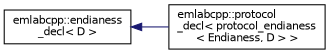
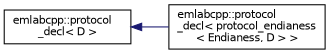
(68, 27) -> (68, 27)
